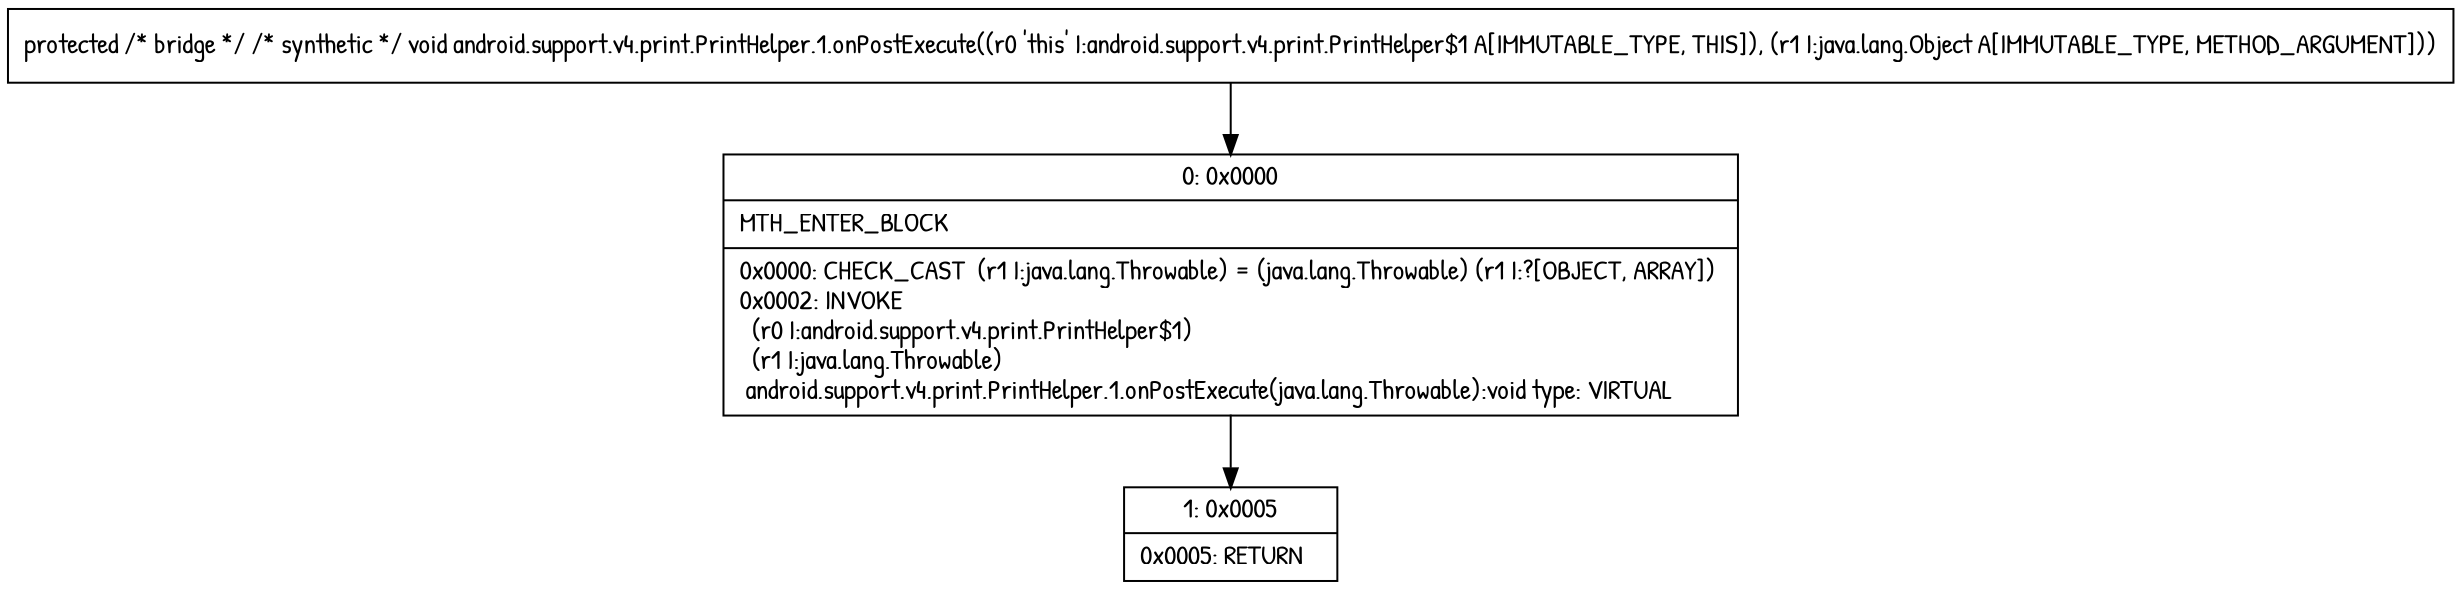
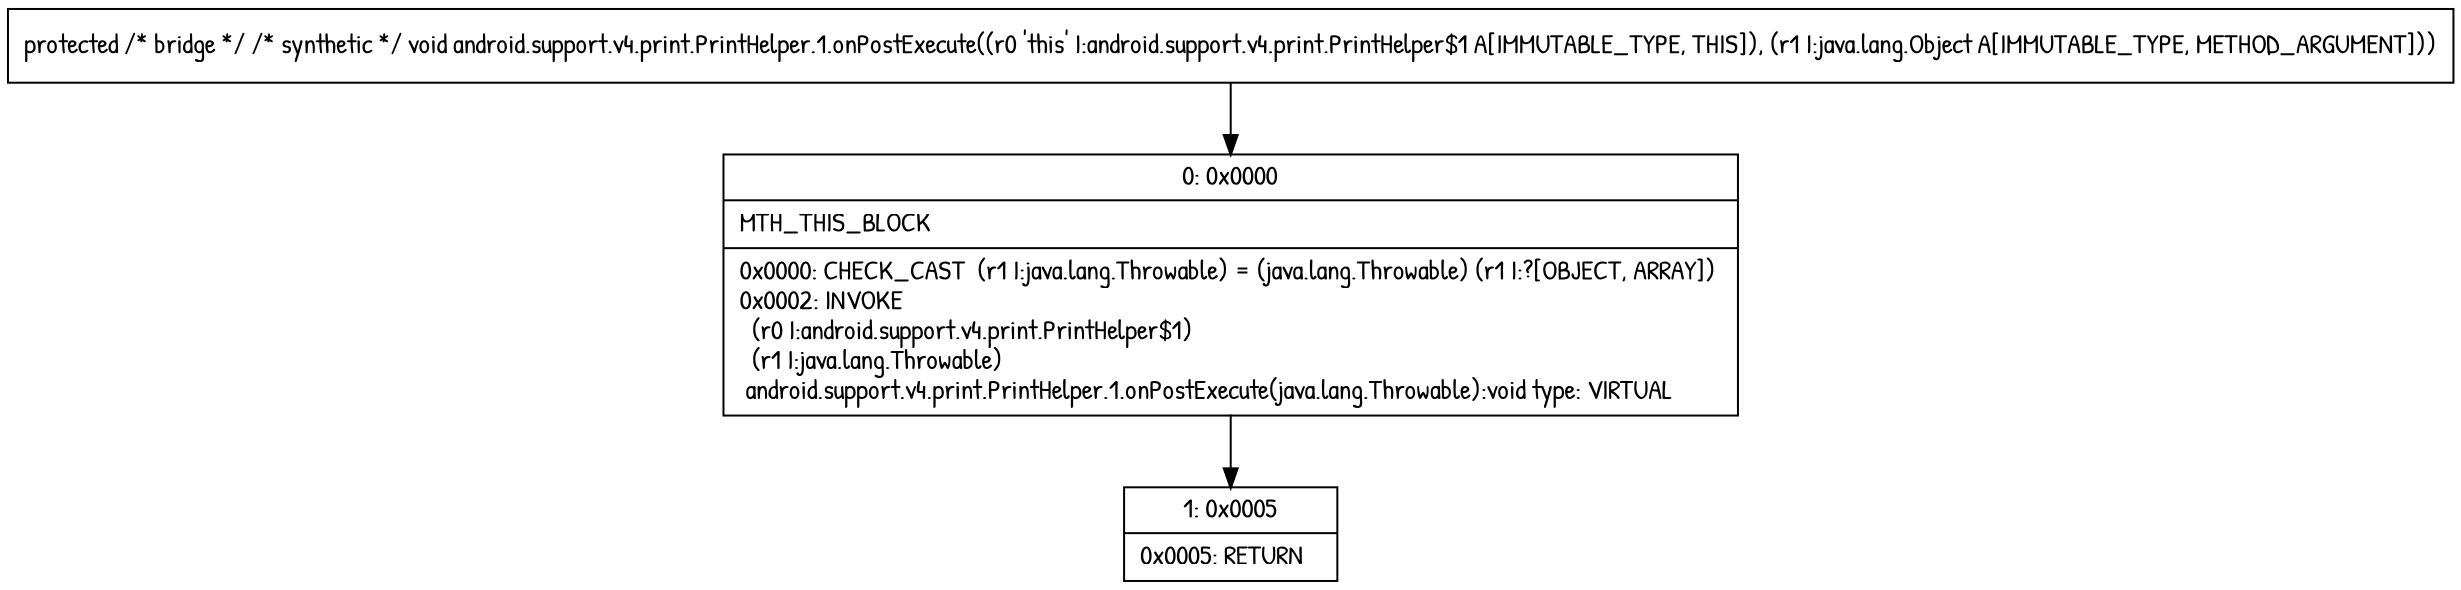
(845, 223) -> (836, 223)
